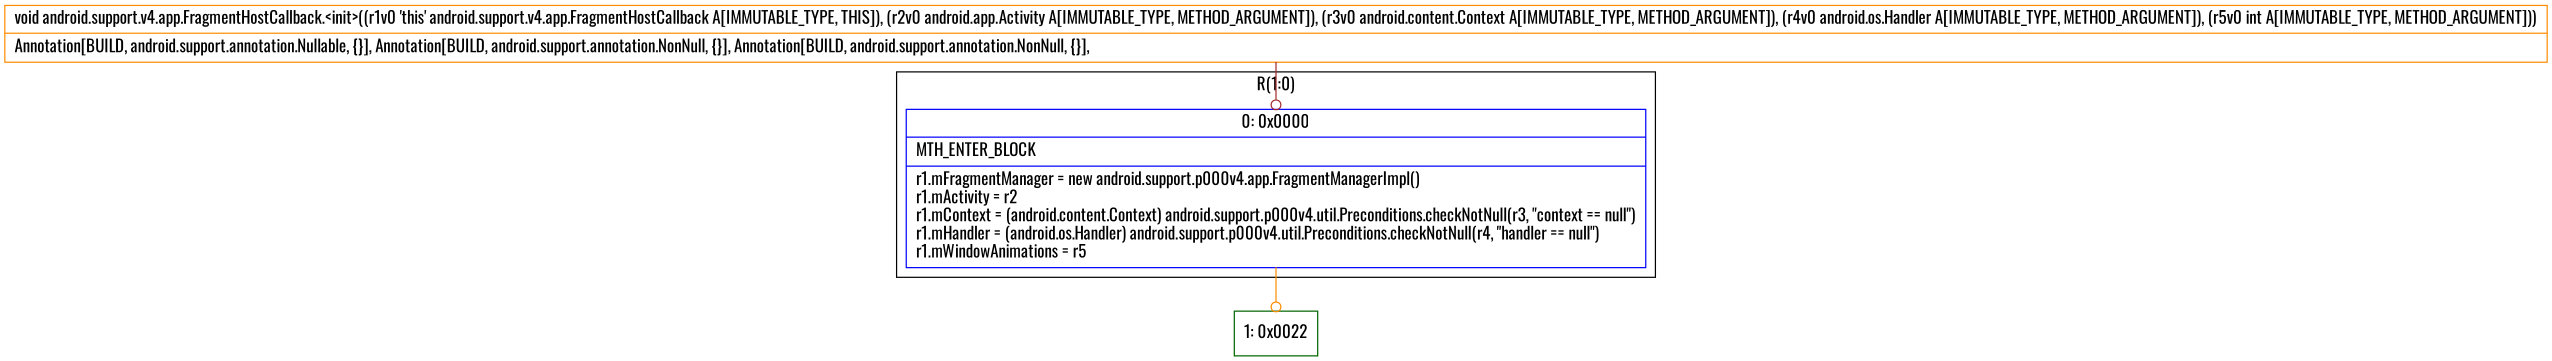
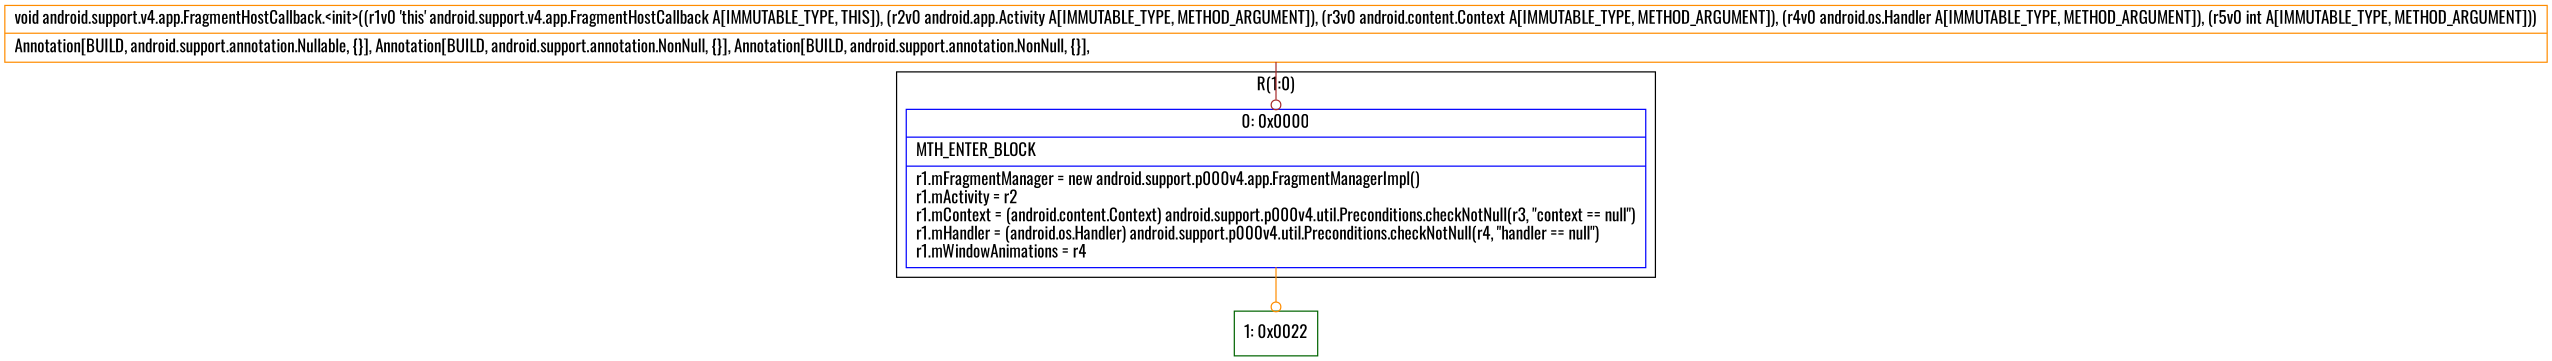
(1002, 253) -> (1002, 253)
